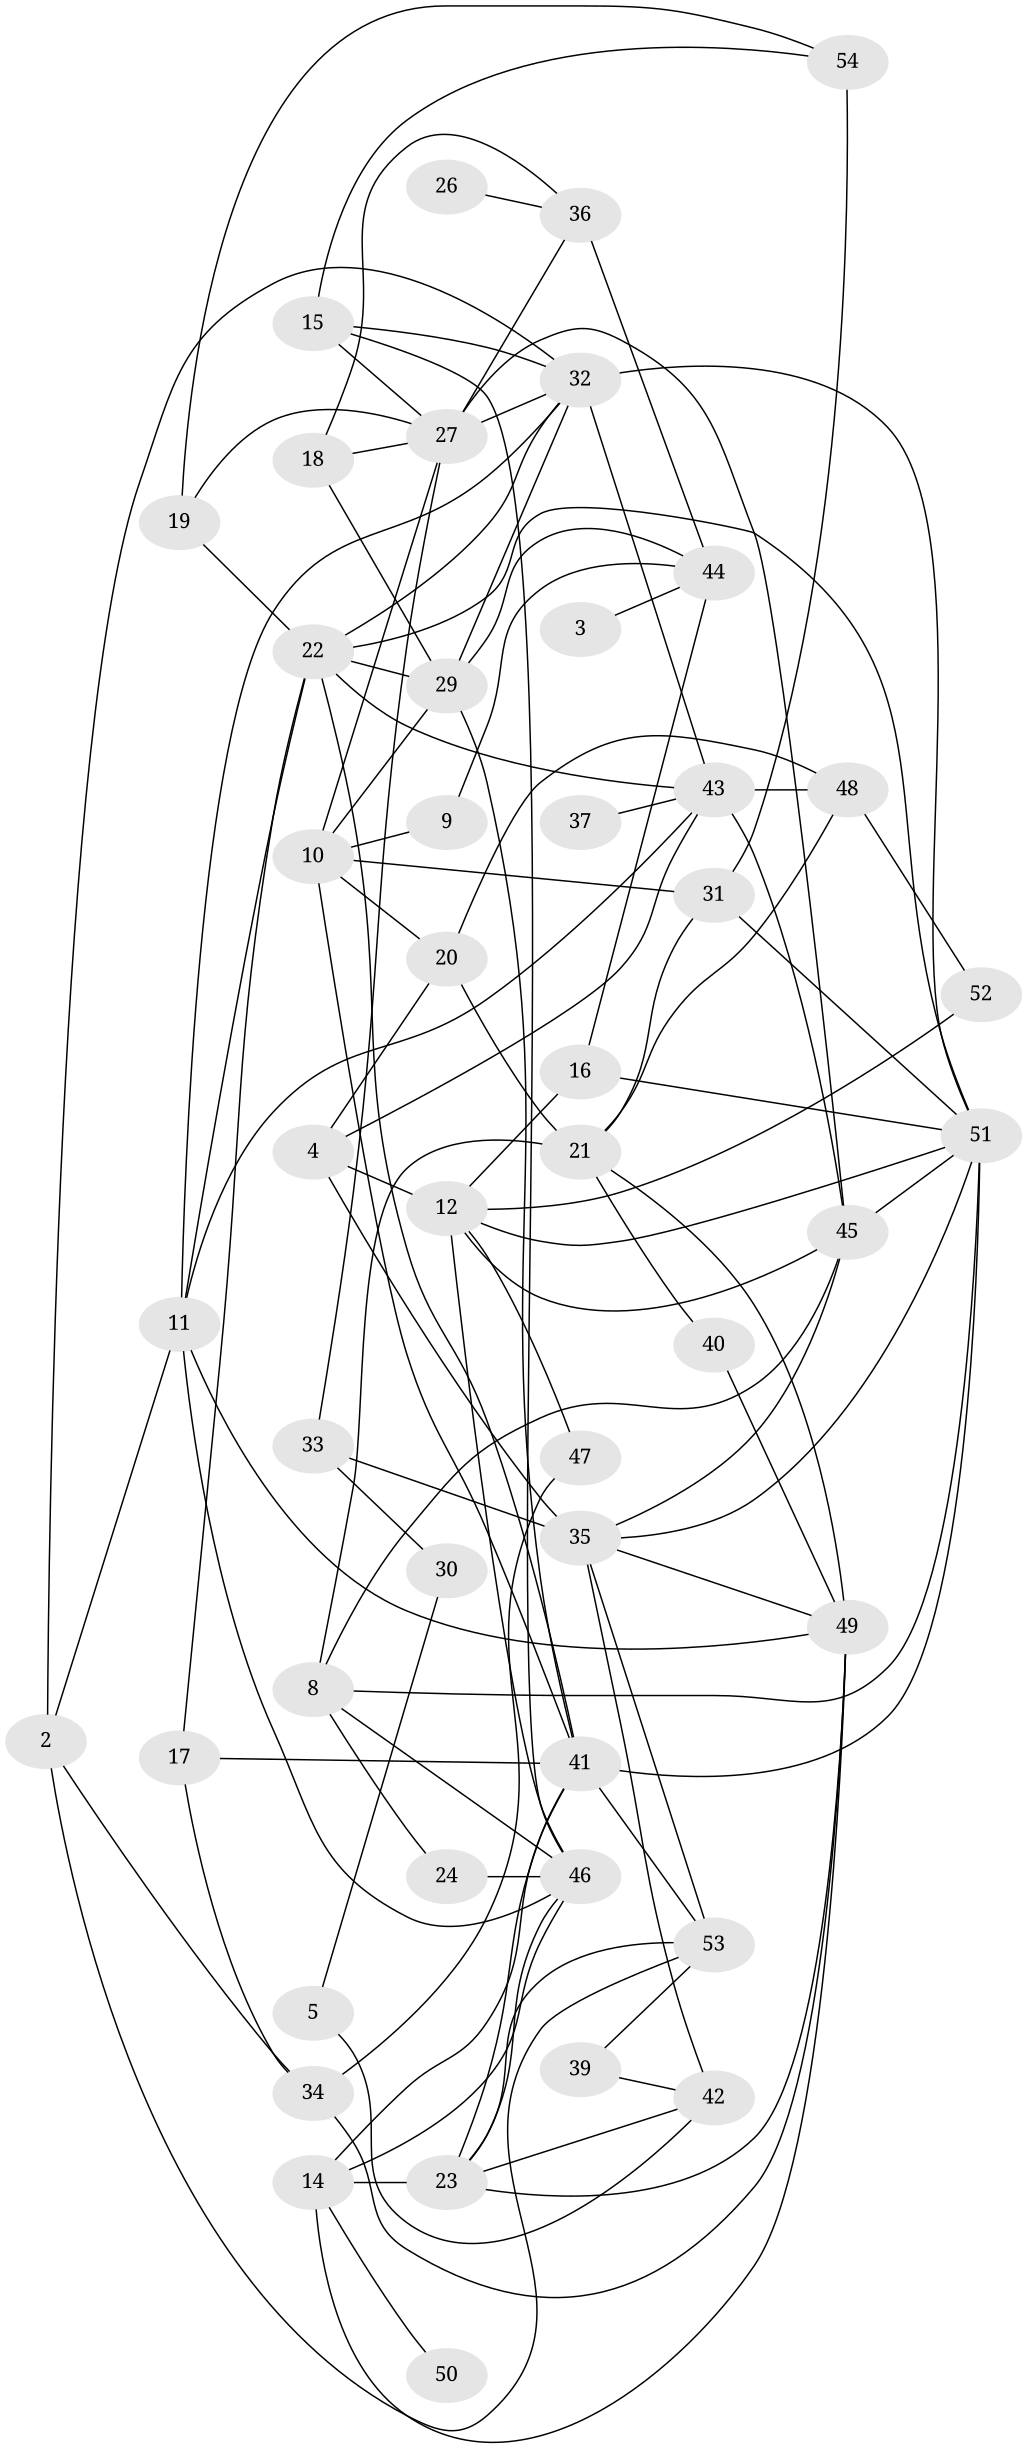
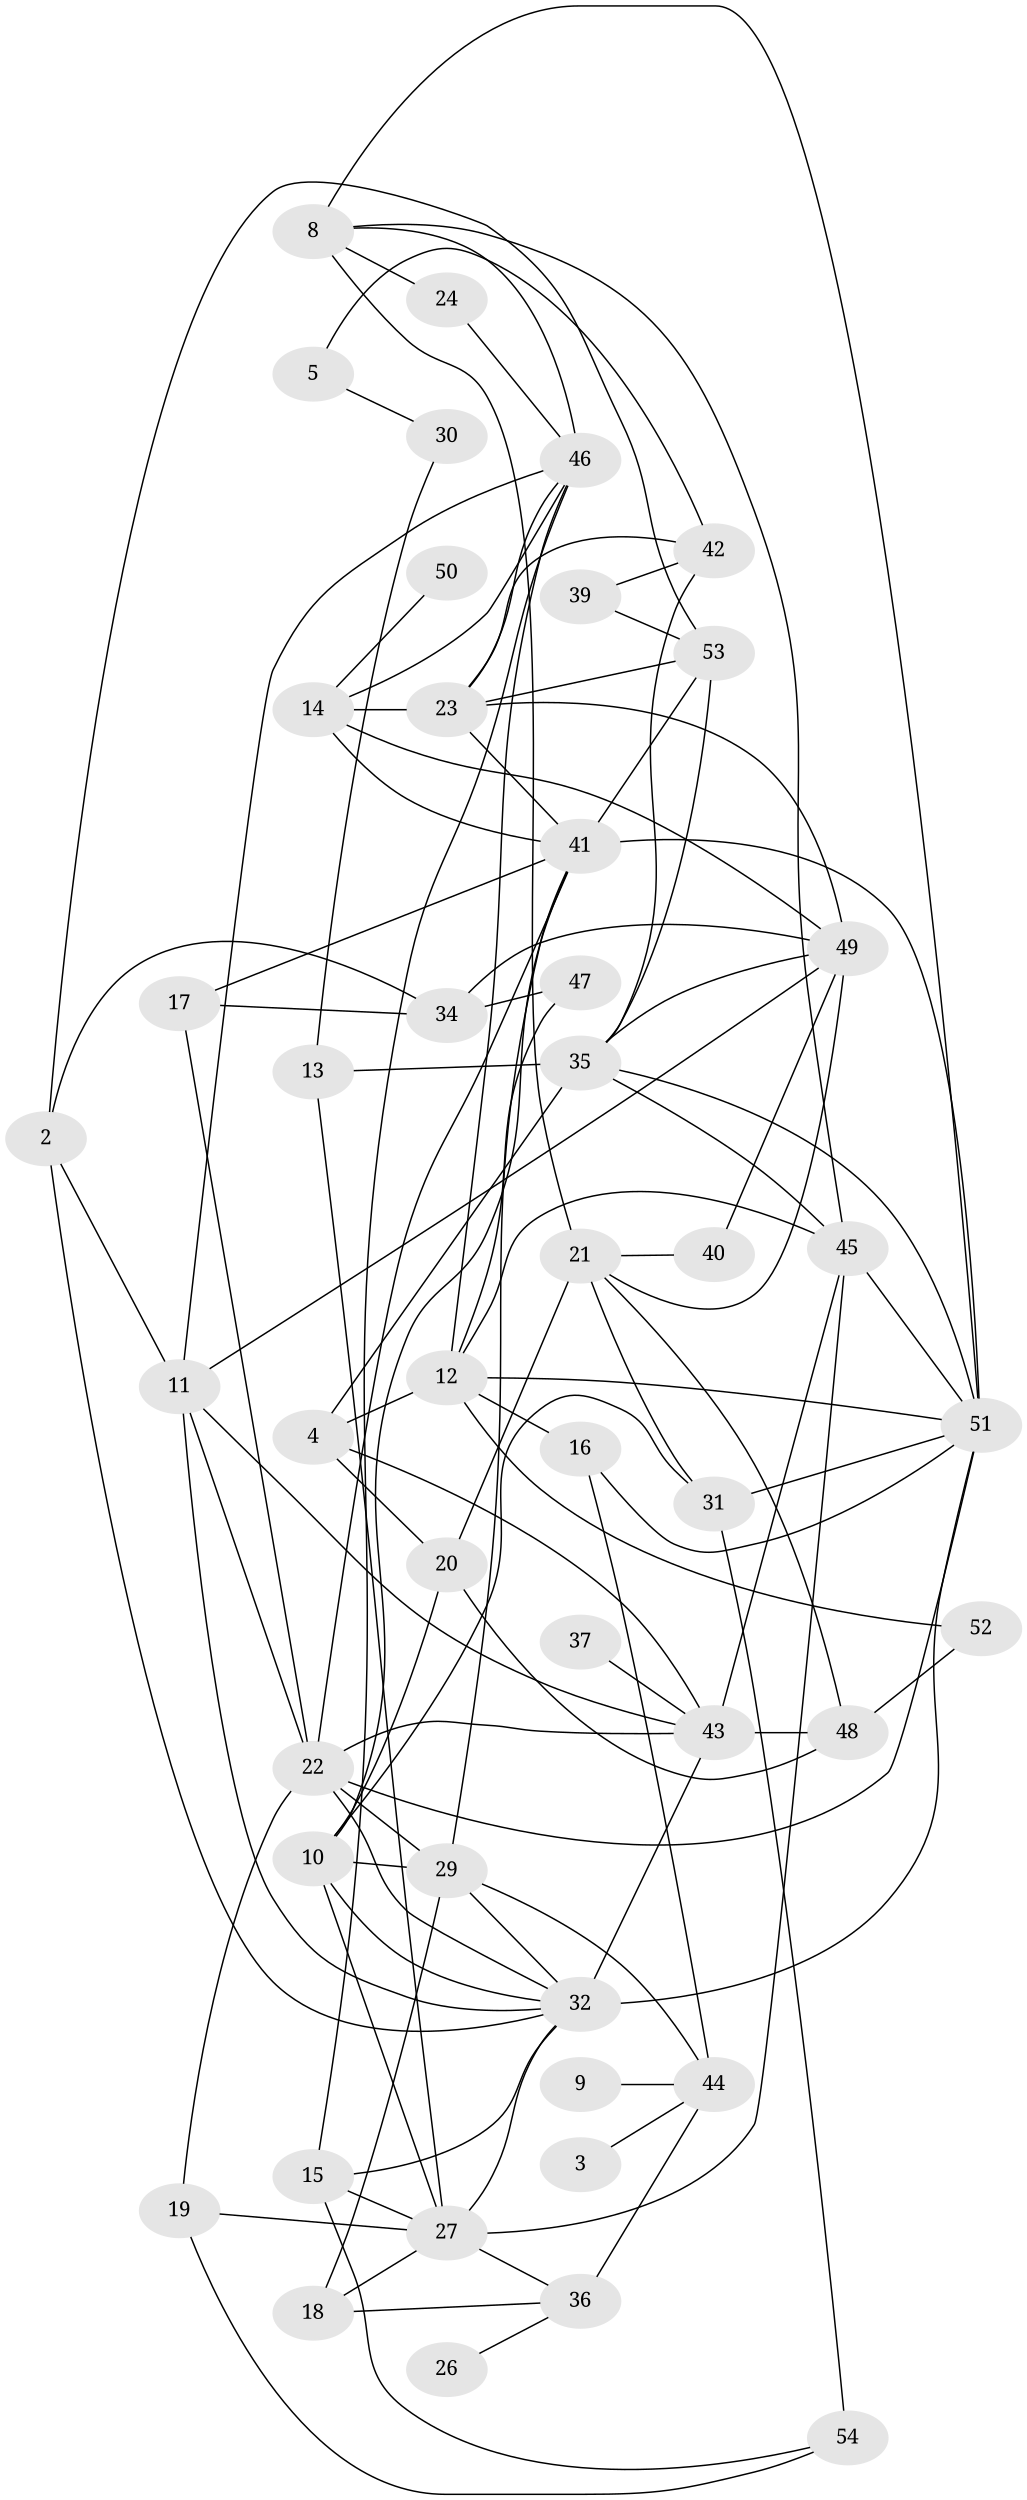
(374, 841) -> (432, 1973)
(313, 1446) -> (313, 1072)
